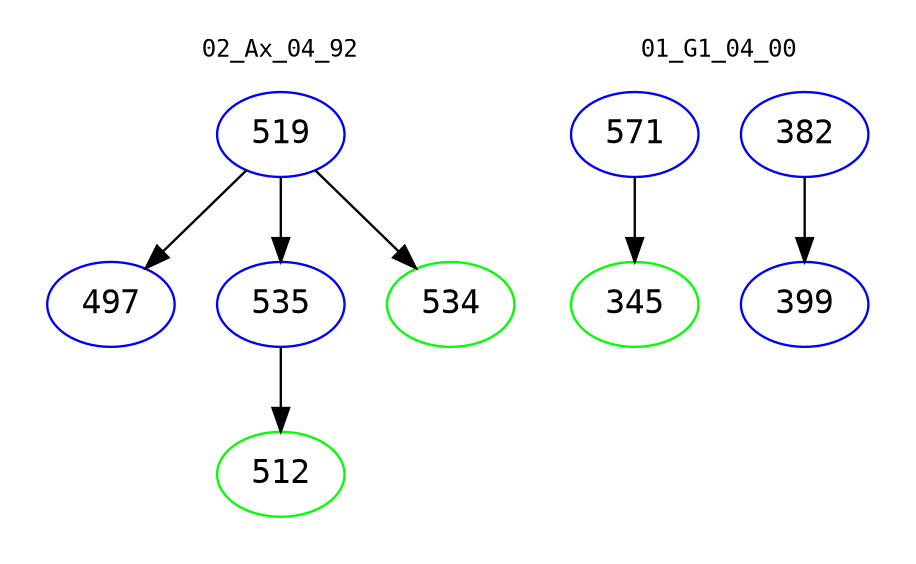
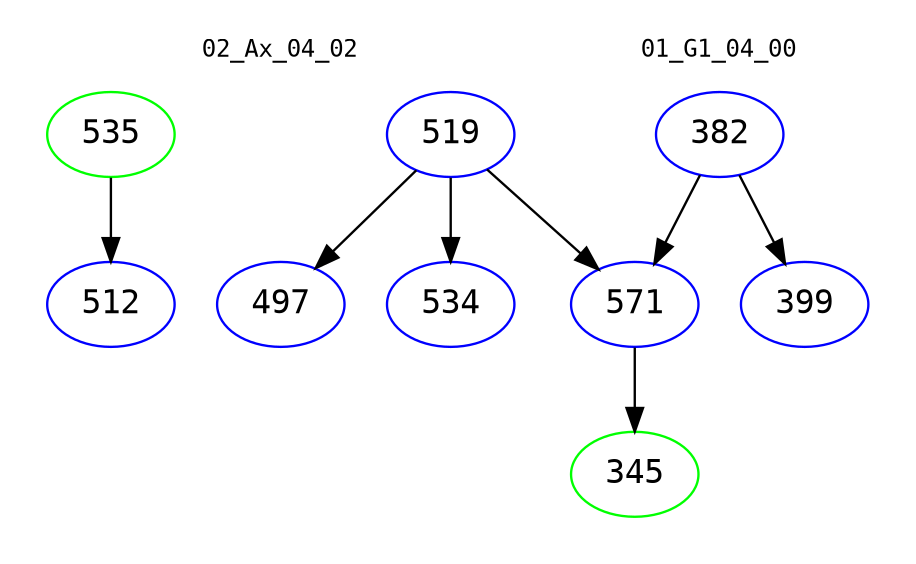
(281, 51) -> (281, 51)
(281, 208) -> (518, 197)
none -> (683, 209)
(281, 304) -> (111, 135)
(451, 304) -> (451, 304)
(281, 474) -> (111, 304)
